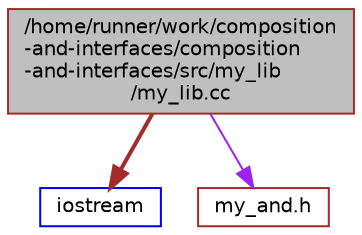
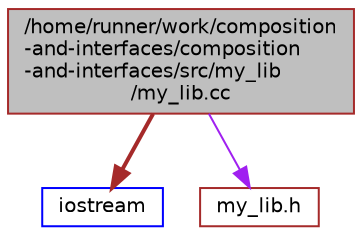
(263, 207) -> (259, 207)
